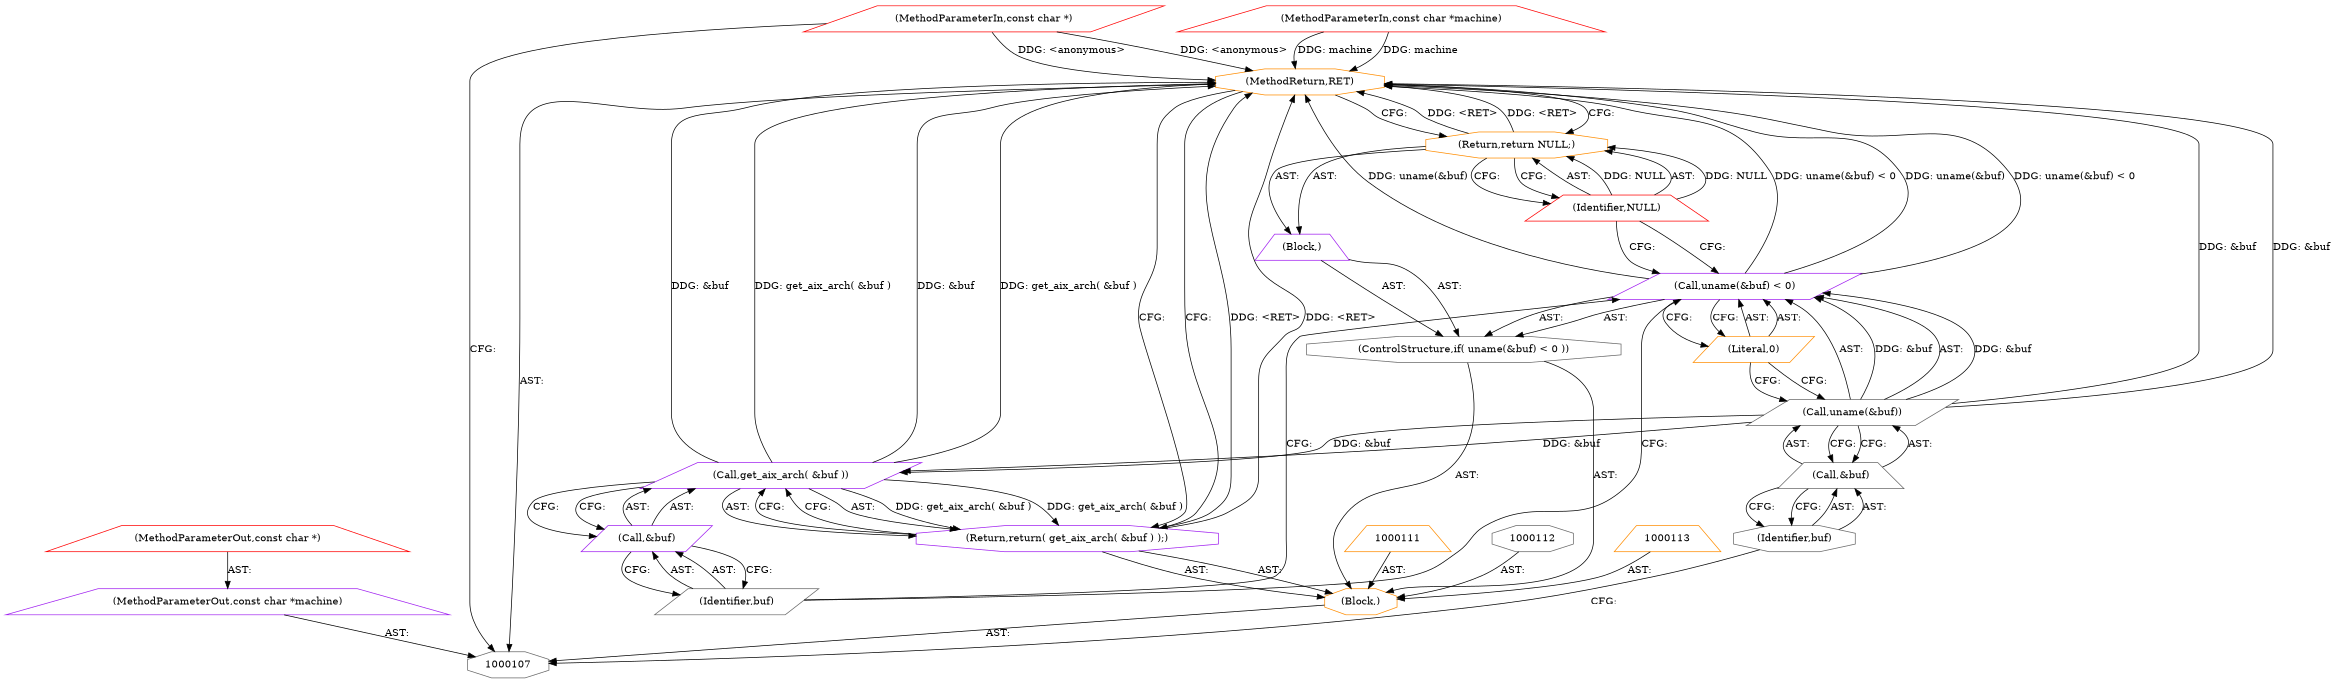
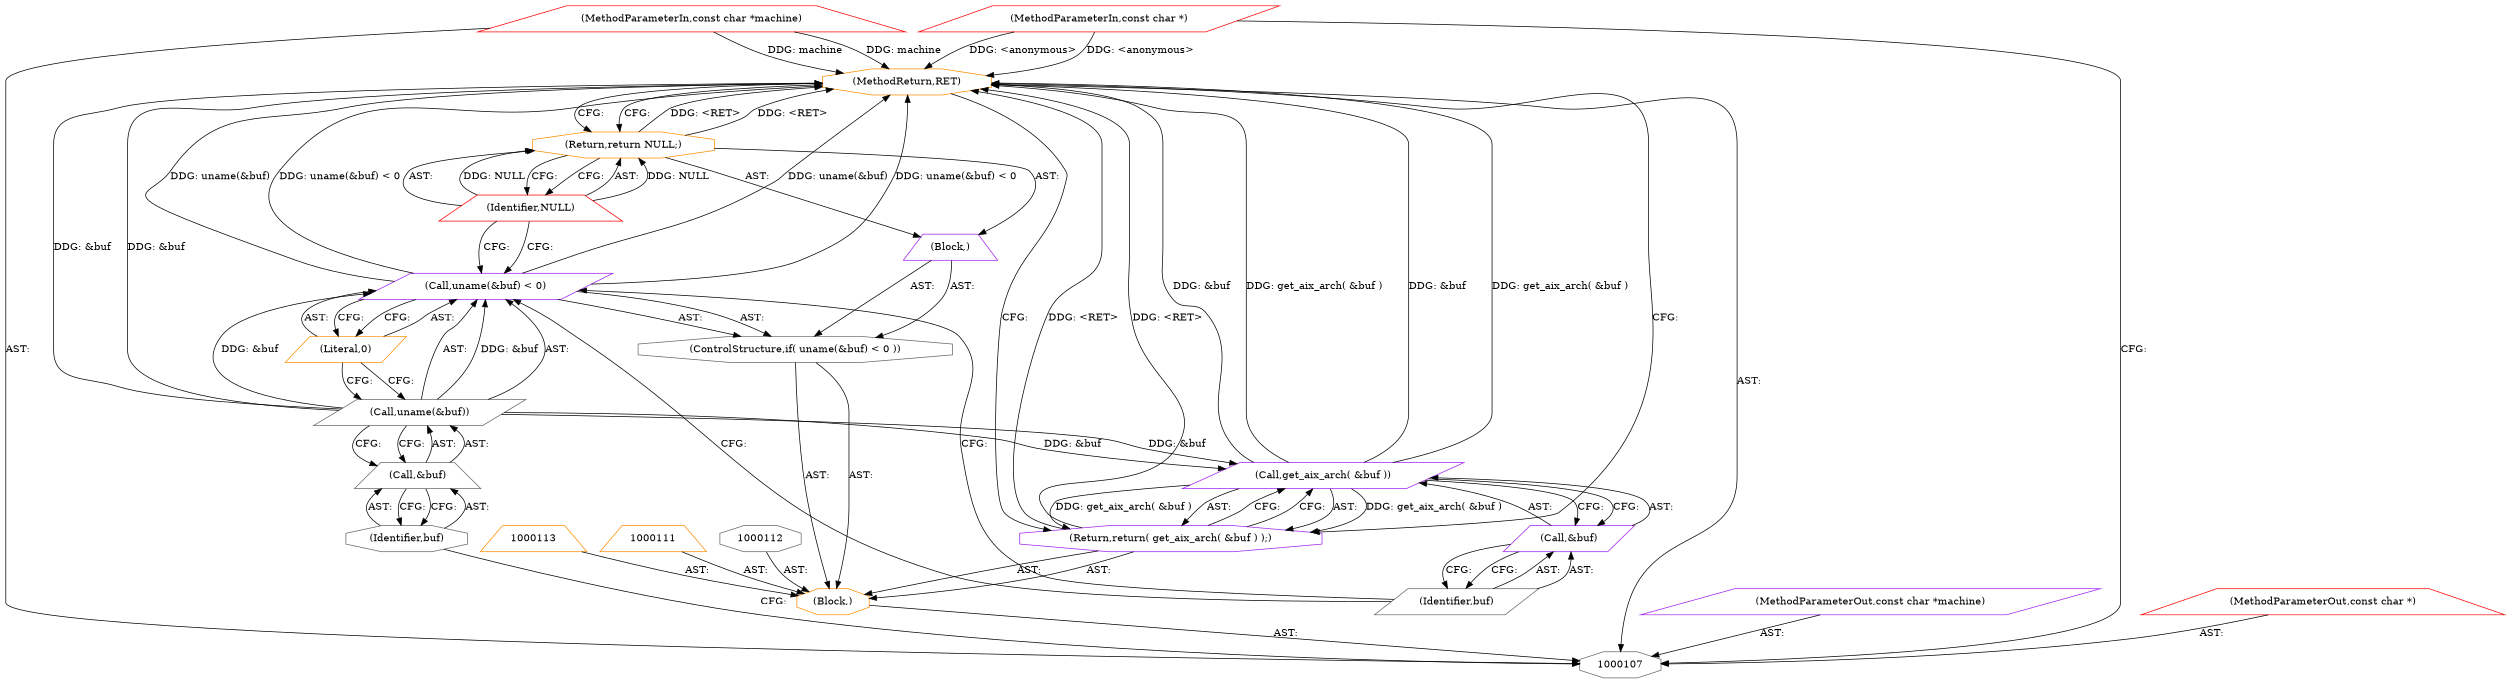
(228, 567) -> (1970, 653)
(228, 602) -> (1871, 602)
none -> (283, 632)
